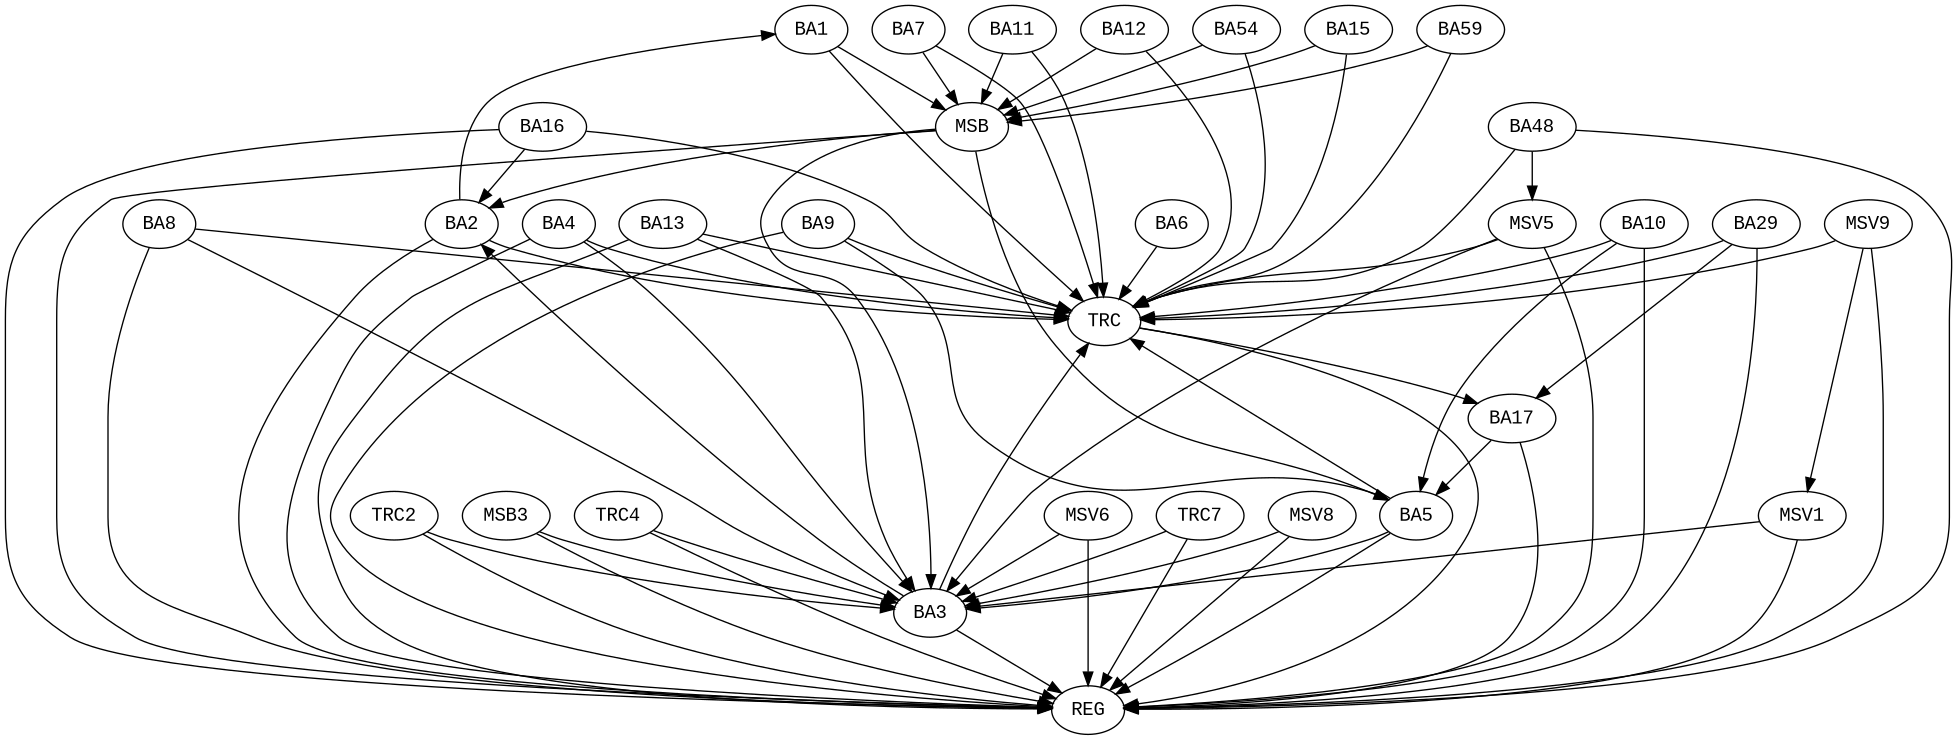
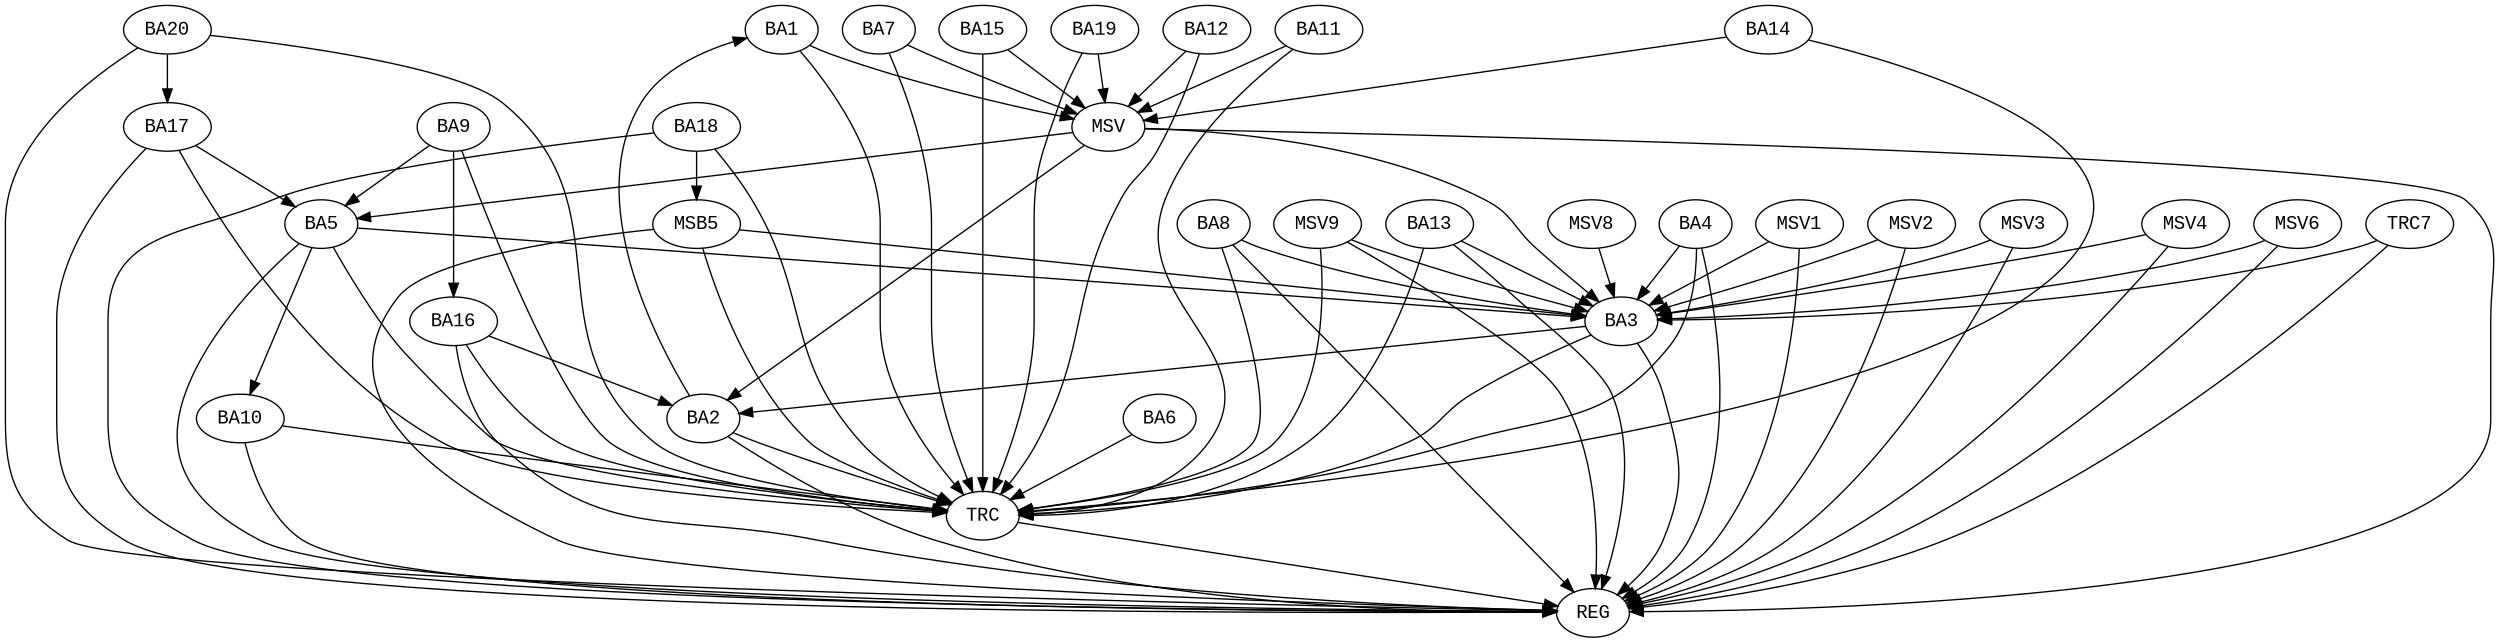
(1237, 30) -> (1769, 30)
(1461, 30) -> (1095, 30)
(972, 127) -> (1108, 127)
(1532, 127) -> (697, 127)
(1532, 224) -> (697, 224)
(1756, 224) -> (167, 30)
(1498, 343) -> (282, 318)
(1319, 362) -> (511, 465)
(1837, 363) -> (1462, 276)
(394, 516) -> (1912, 224)
(506, 516) -> (2024, 224)
(618, 516) -> (2186, 224)
(397, 588) -> (454, 217)
(1205, 609) -> none
